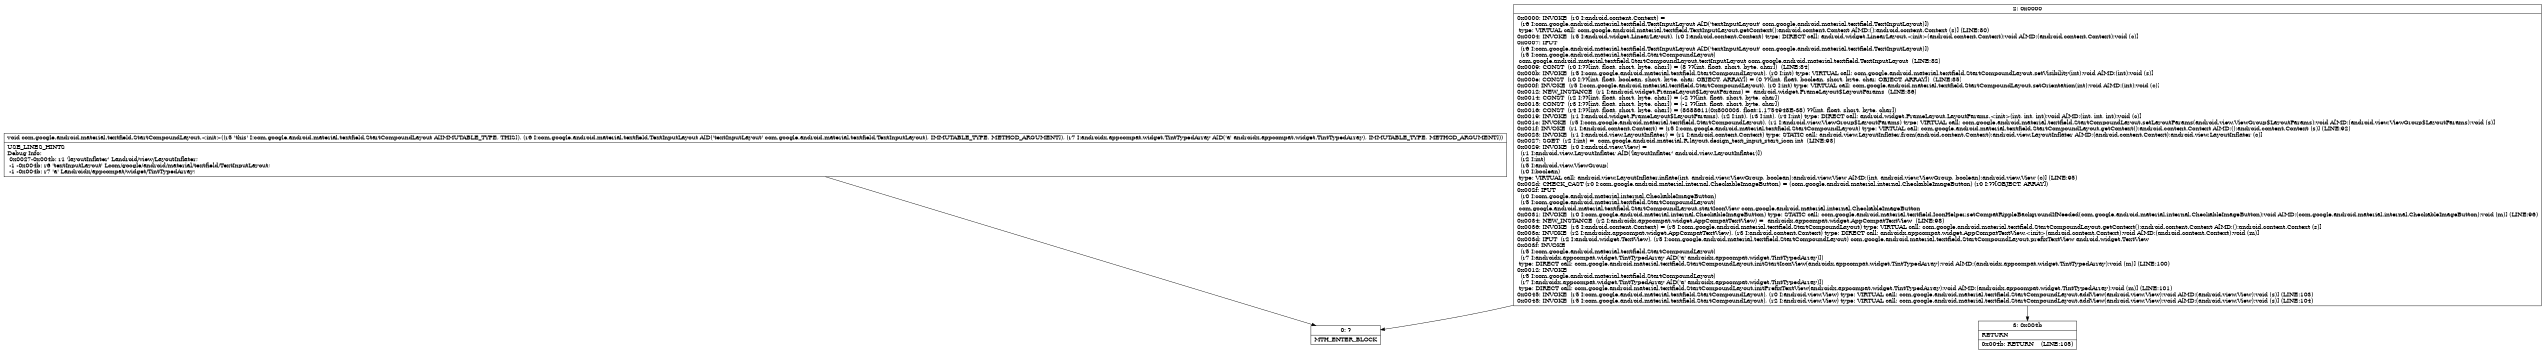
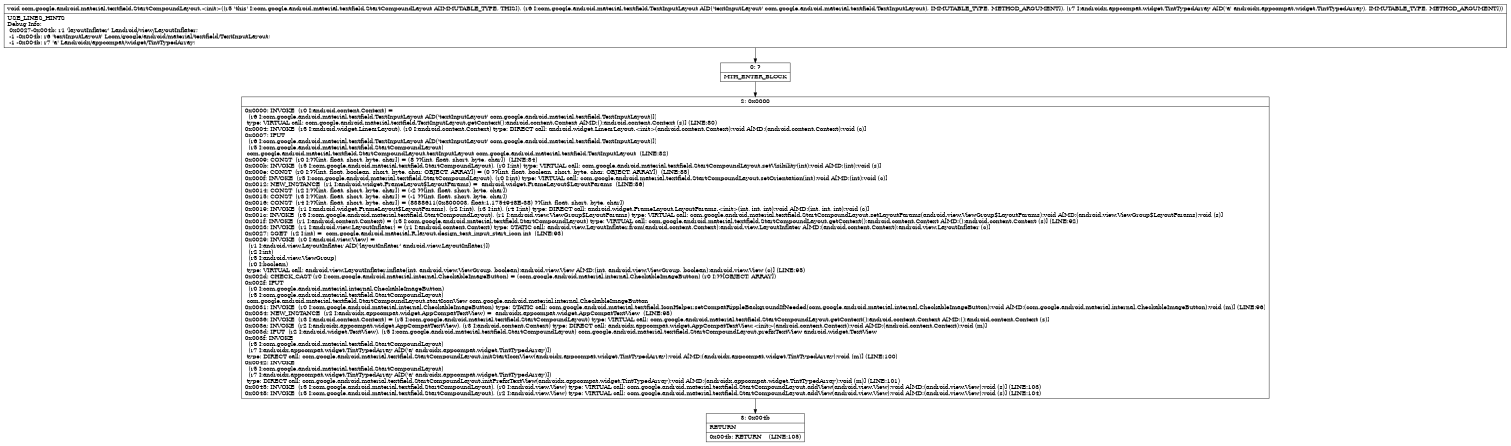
(1544, 270) -> (272, 363)
(1449, 318) -> (755, 87)
